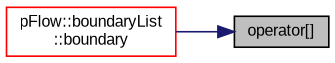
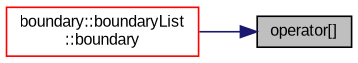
(91, 32) -> (103, 32)
